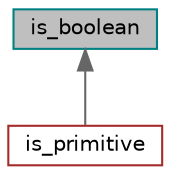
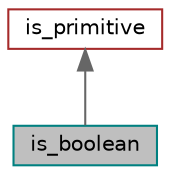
(85, 98) -> (85, 98)
